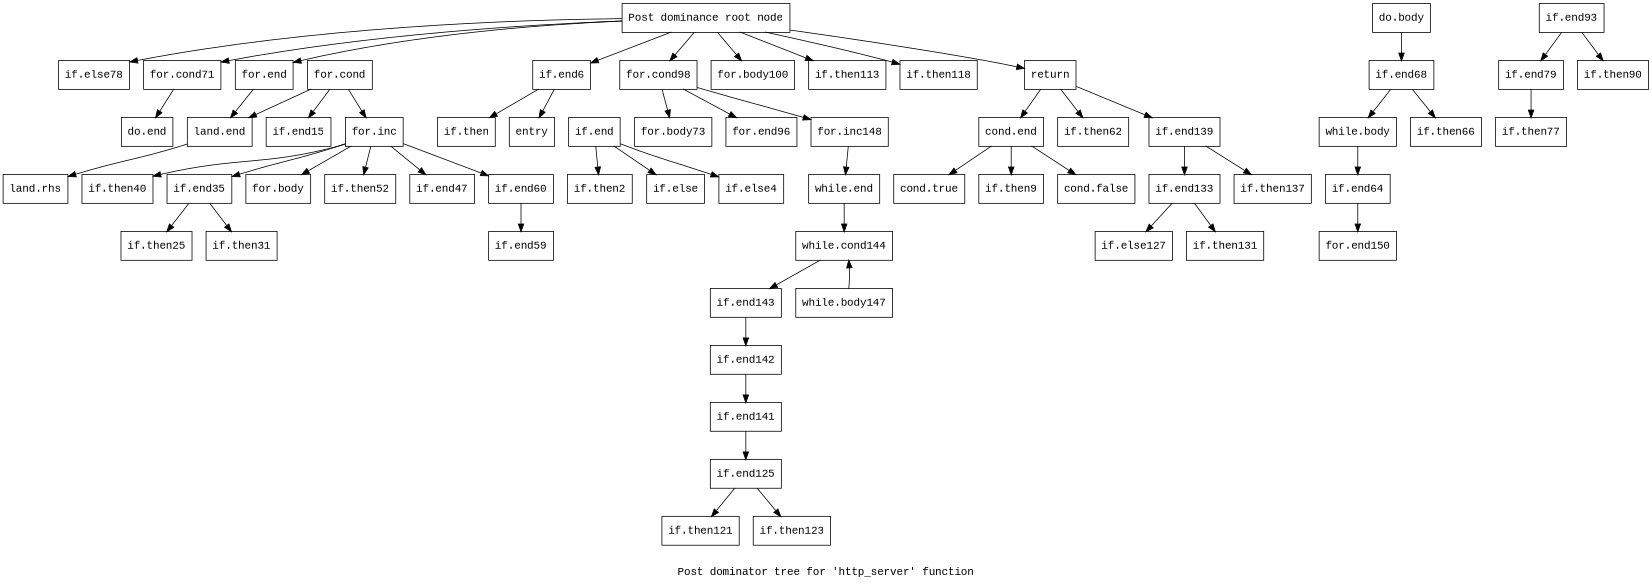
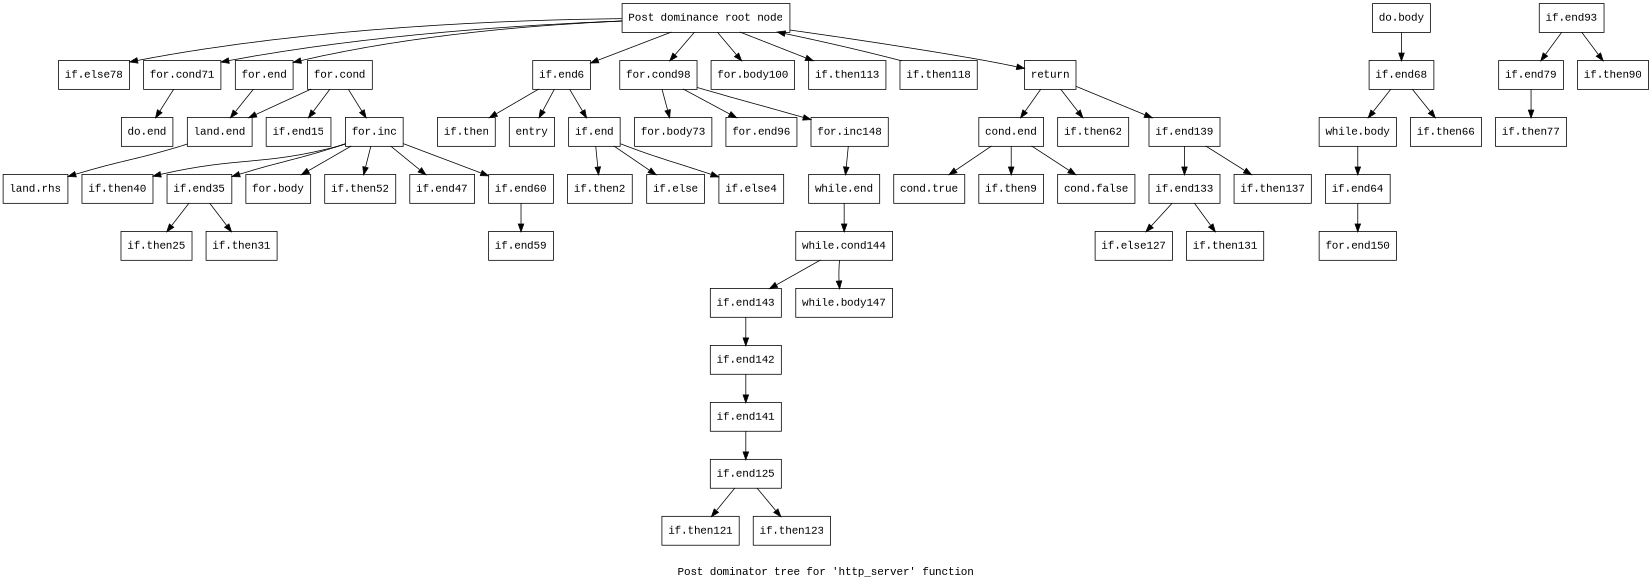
(829, 46) -> (844, 47)
none -> (576, 100)
(849, 278) -> (839, 270)
